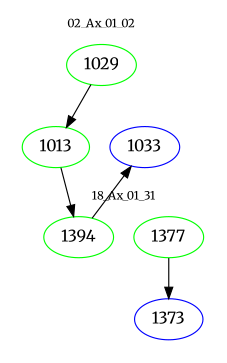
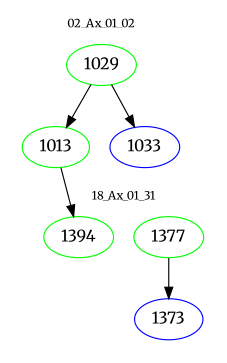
(108, 197) -> (120, 101)
